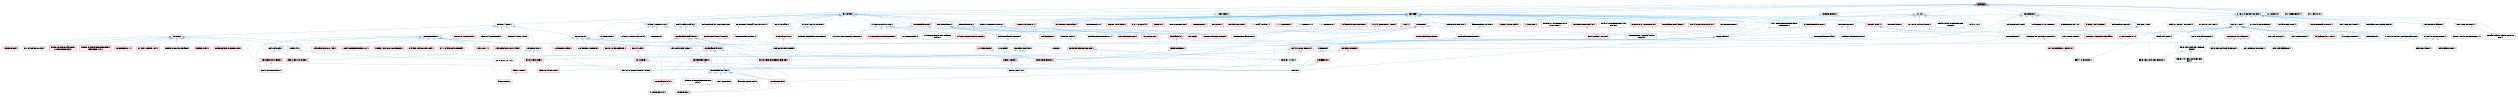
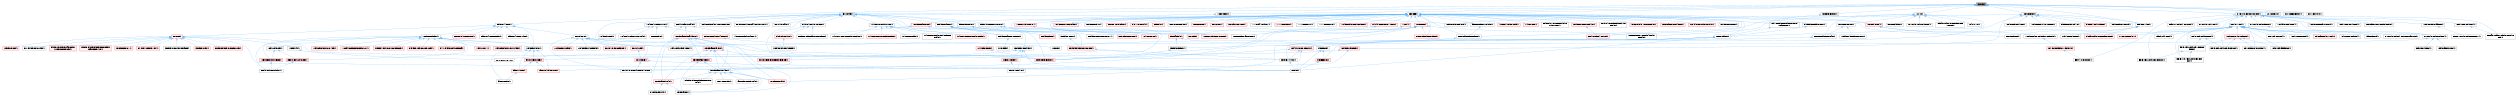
(2099, 37) -> (2099, 37)
